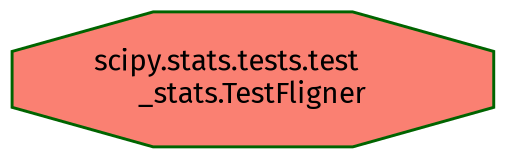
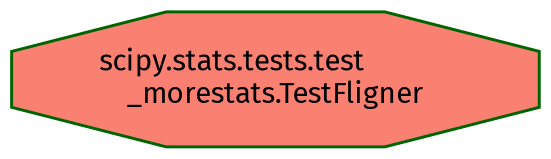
(253, 79) -> (275, 79)
